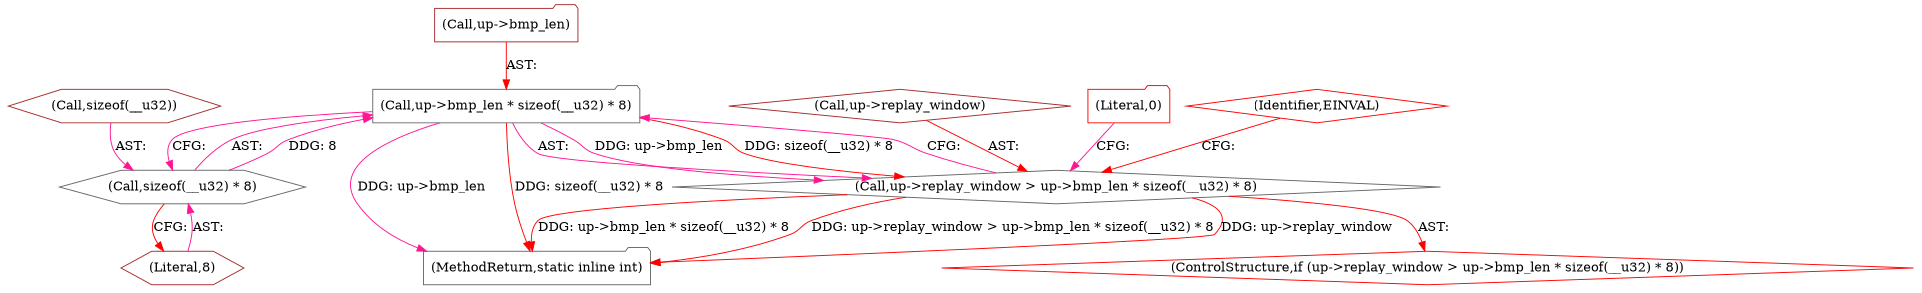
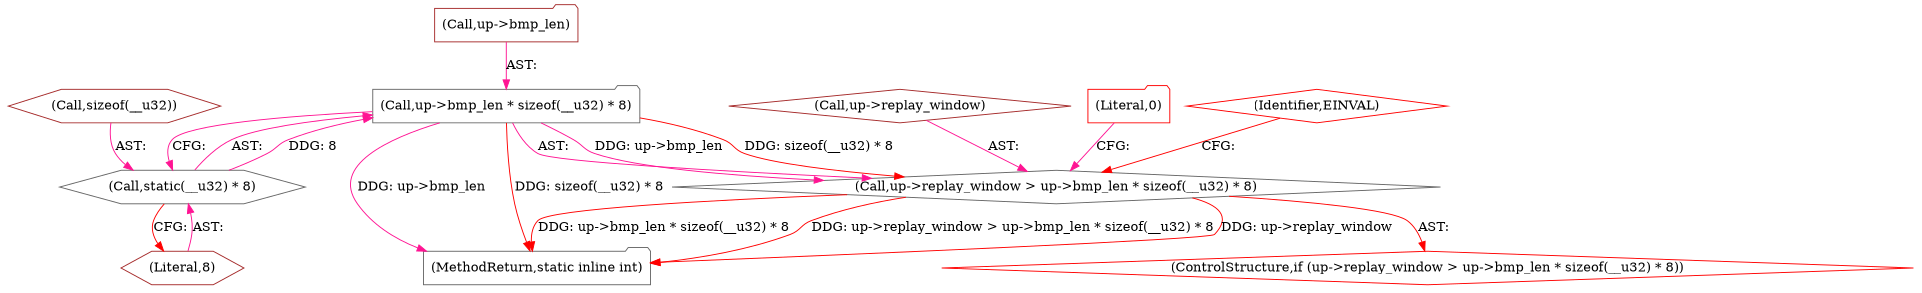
(506, 61) -> (506, 61)
(825, 132) -> none
(973, 144) -> (973, 144)
(182, 187) -> (182, 187)
